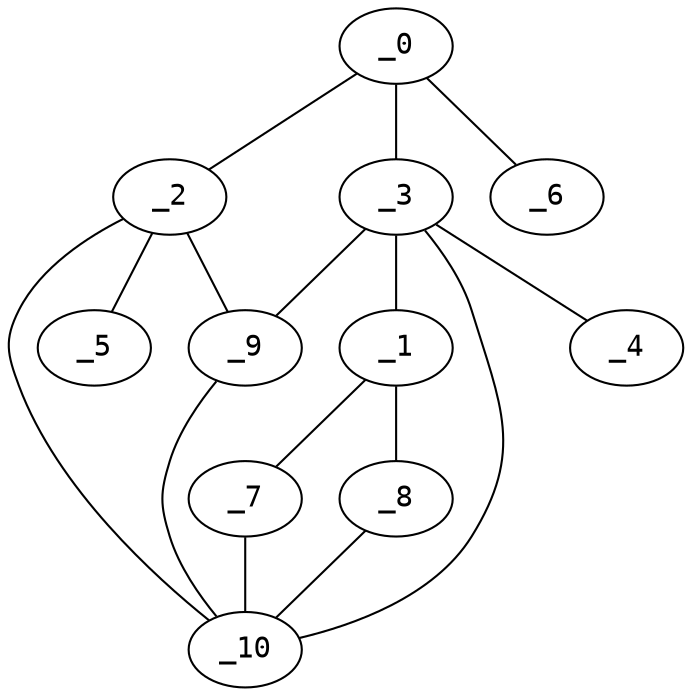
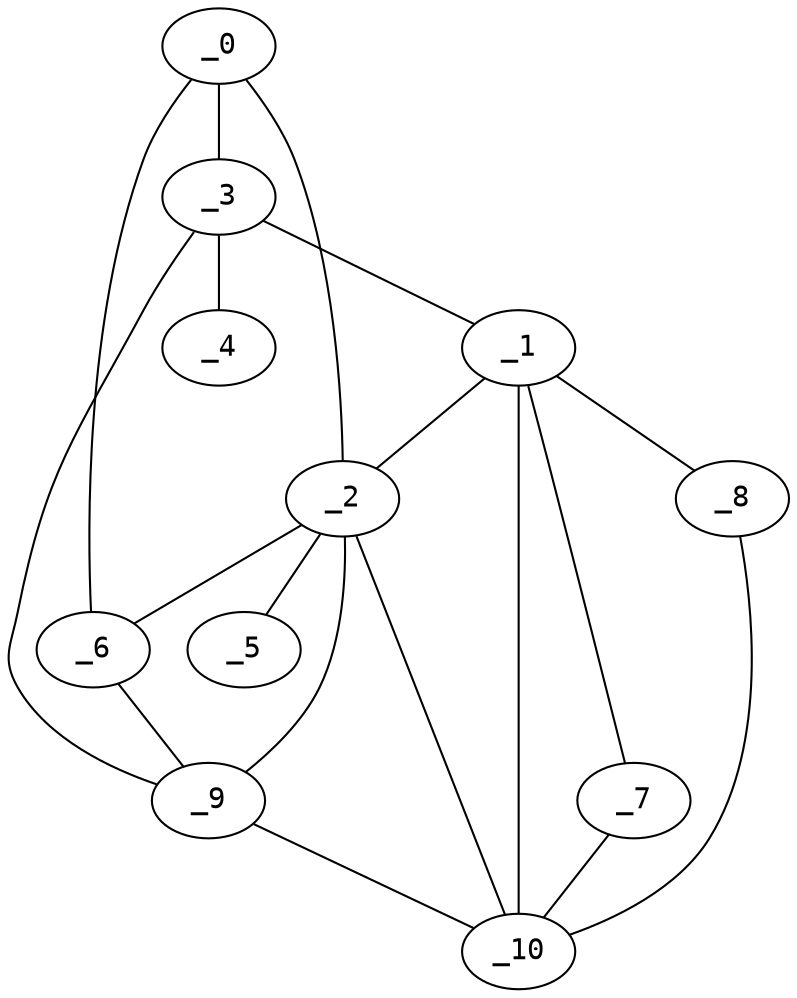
none -> (431, 423)
(498, 480) -> (519, 649)
none -> (218, 574)
none -> (151, 725)
